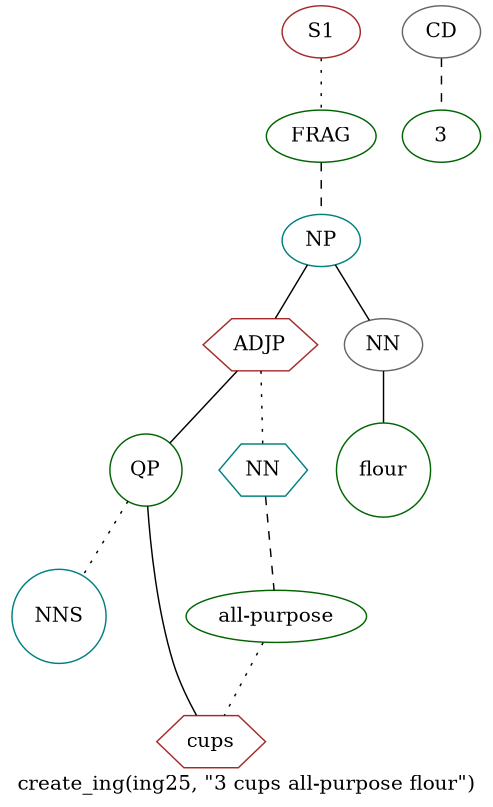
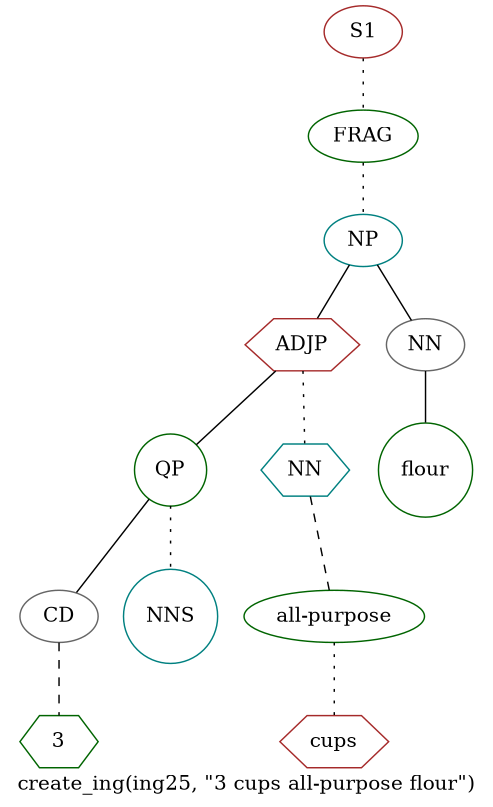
(441, 136) -> (59, 742)
(321, 188) -> (363, 188)
(161, 614) -> (113, 546)
